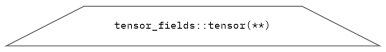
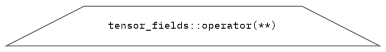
(193, 26) -> (193, 26)
